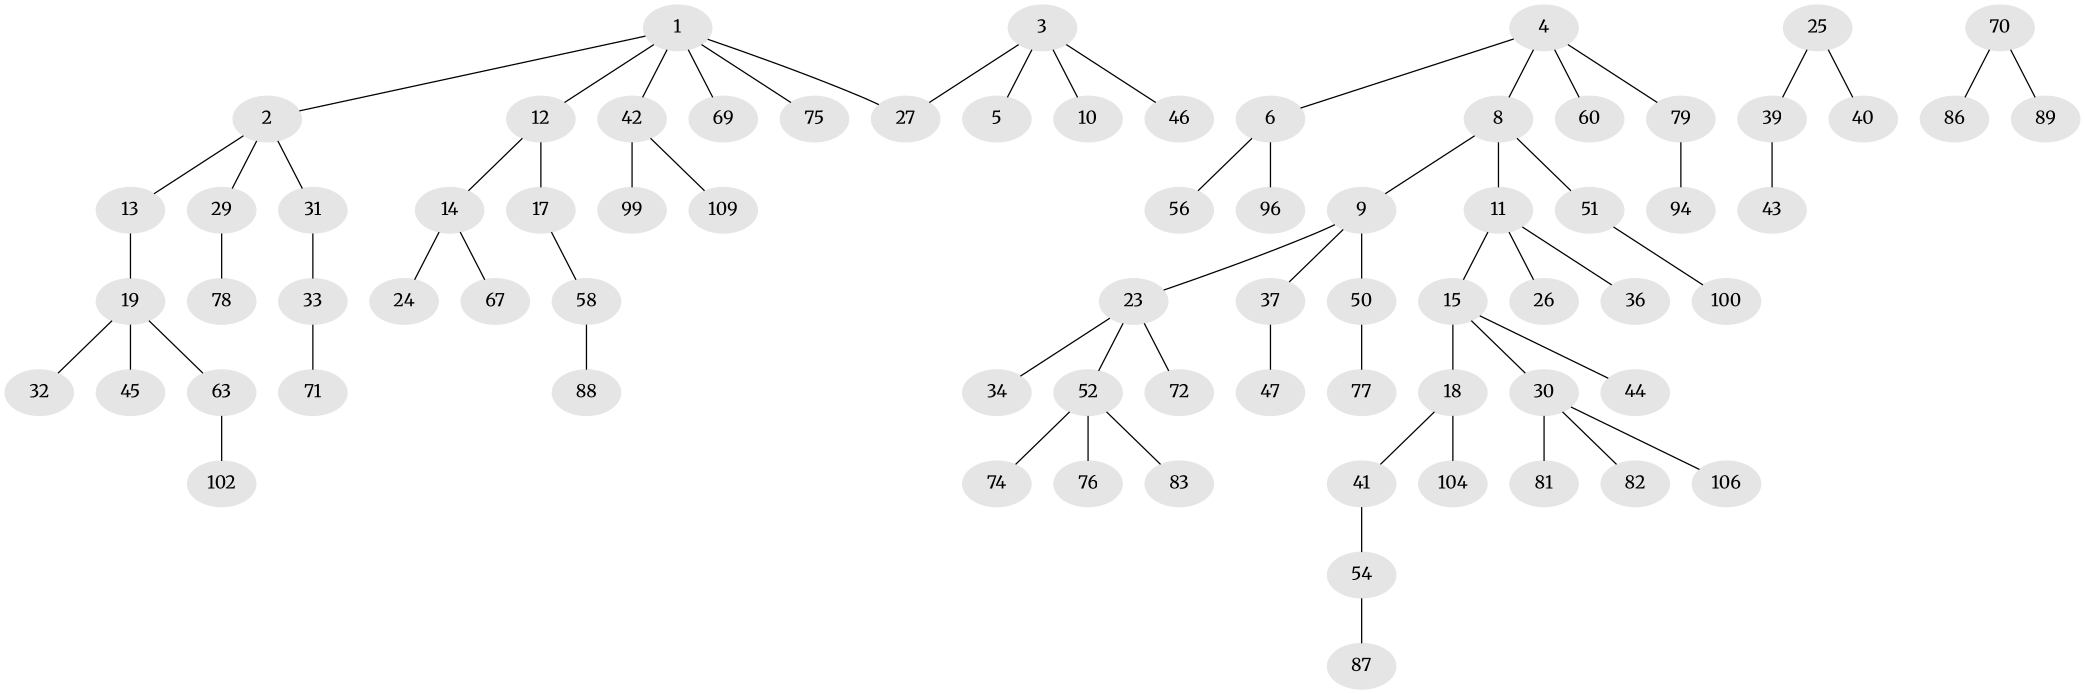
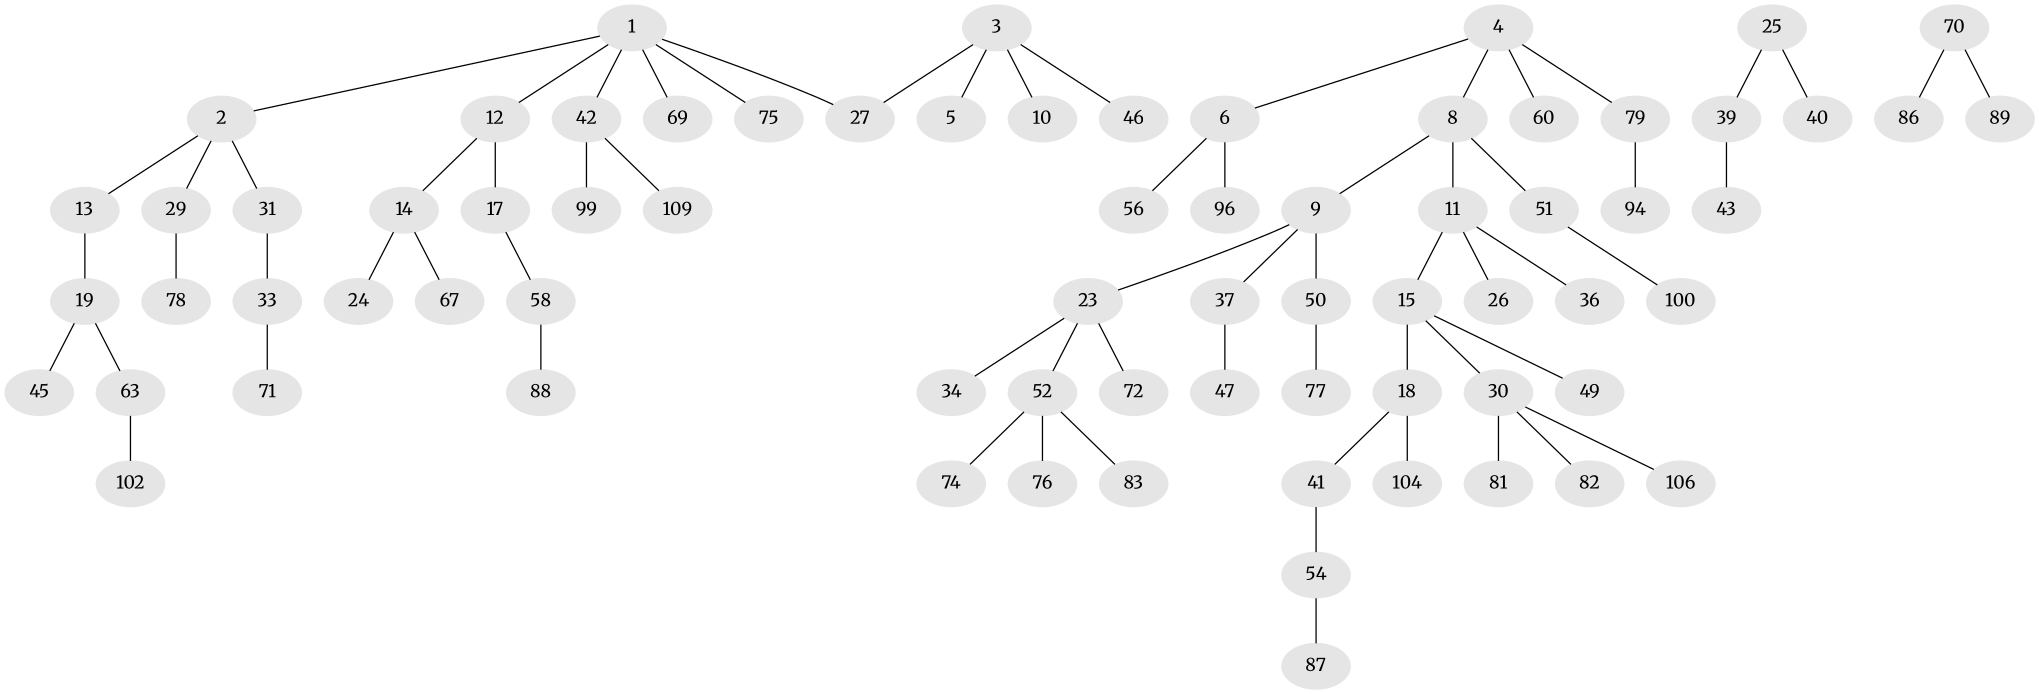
(39, 393) -> none
(1635, 393) -> (1590, 393)
